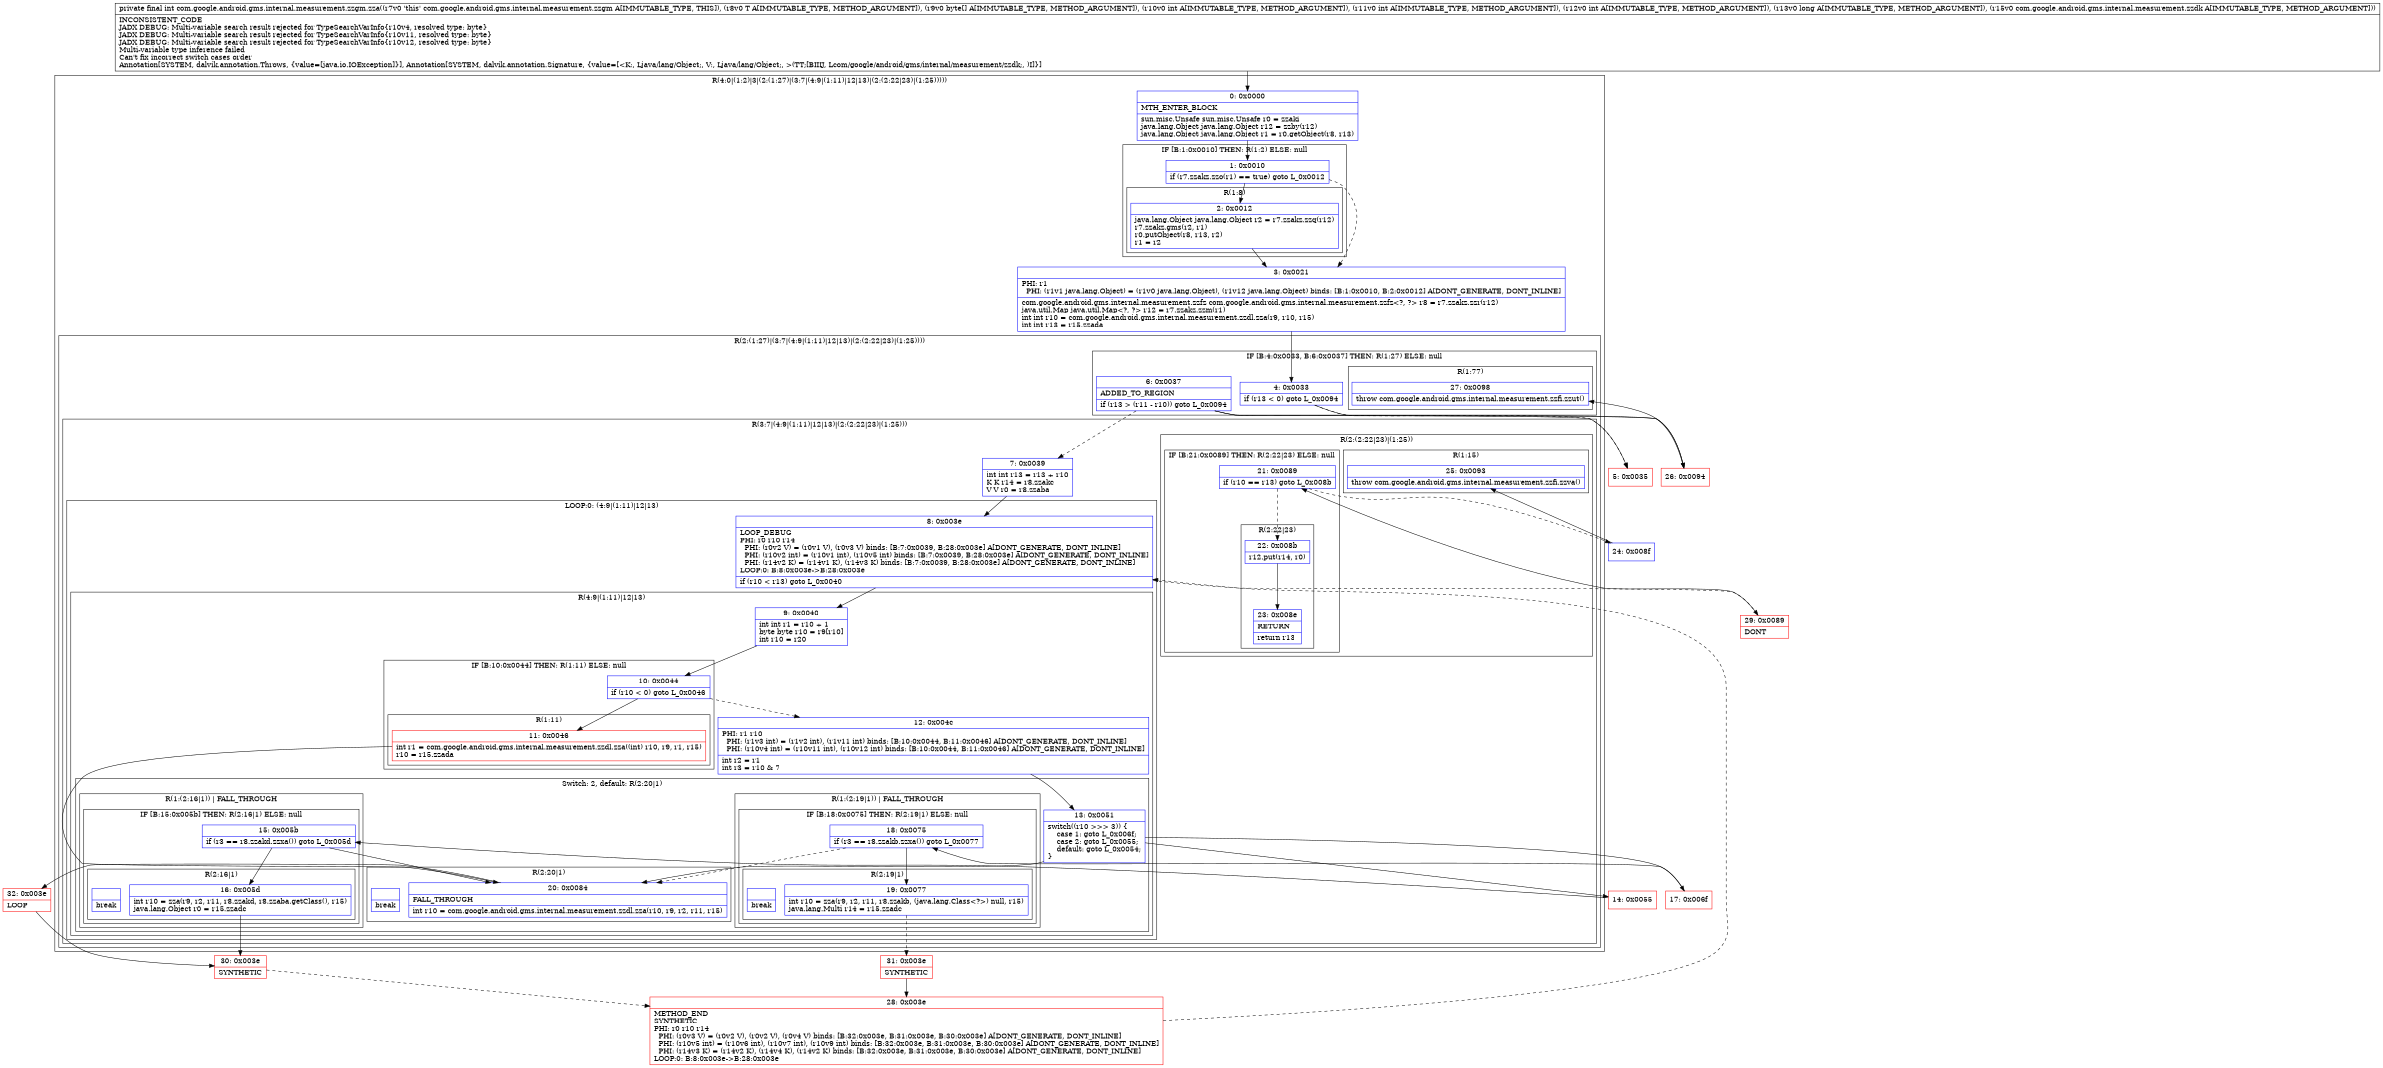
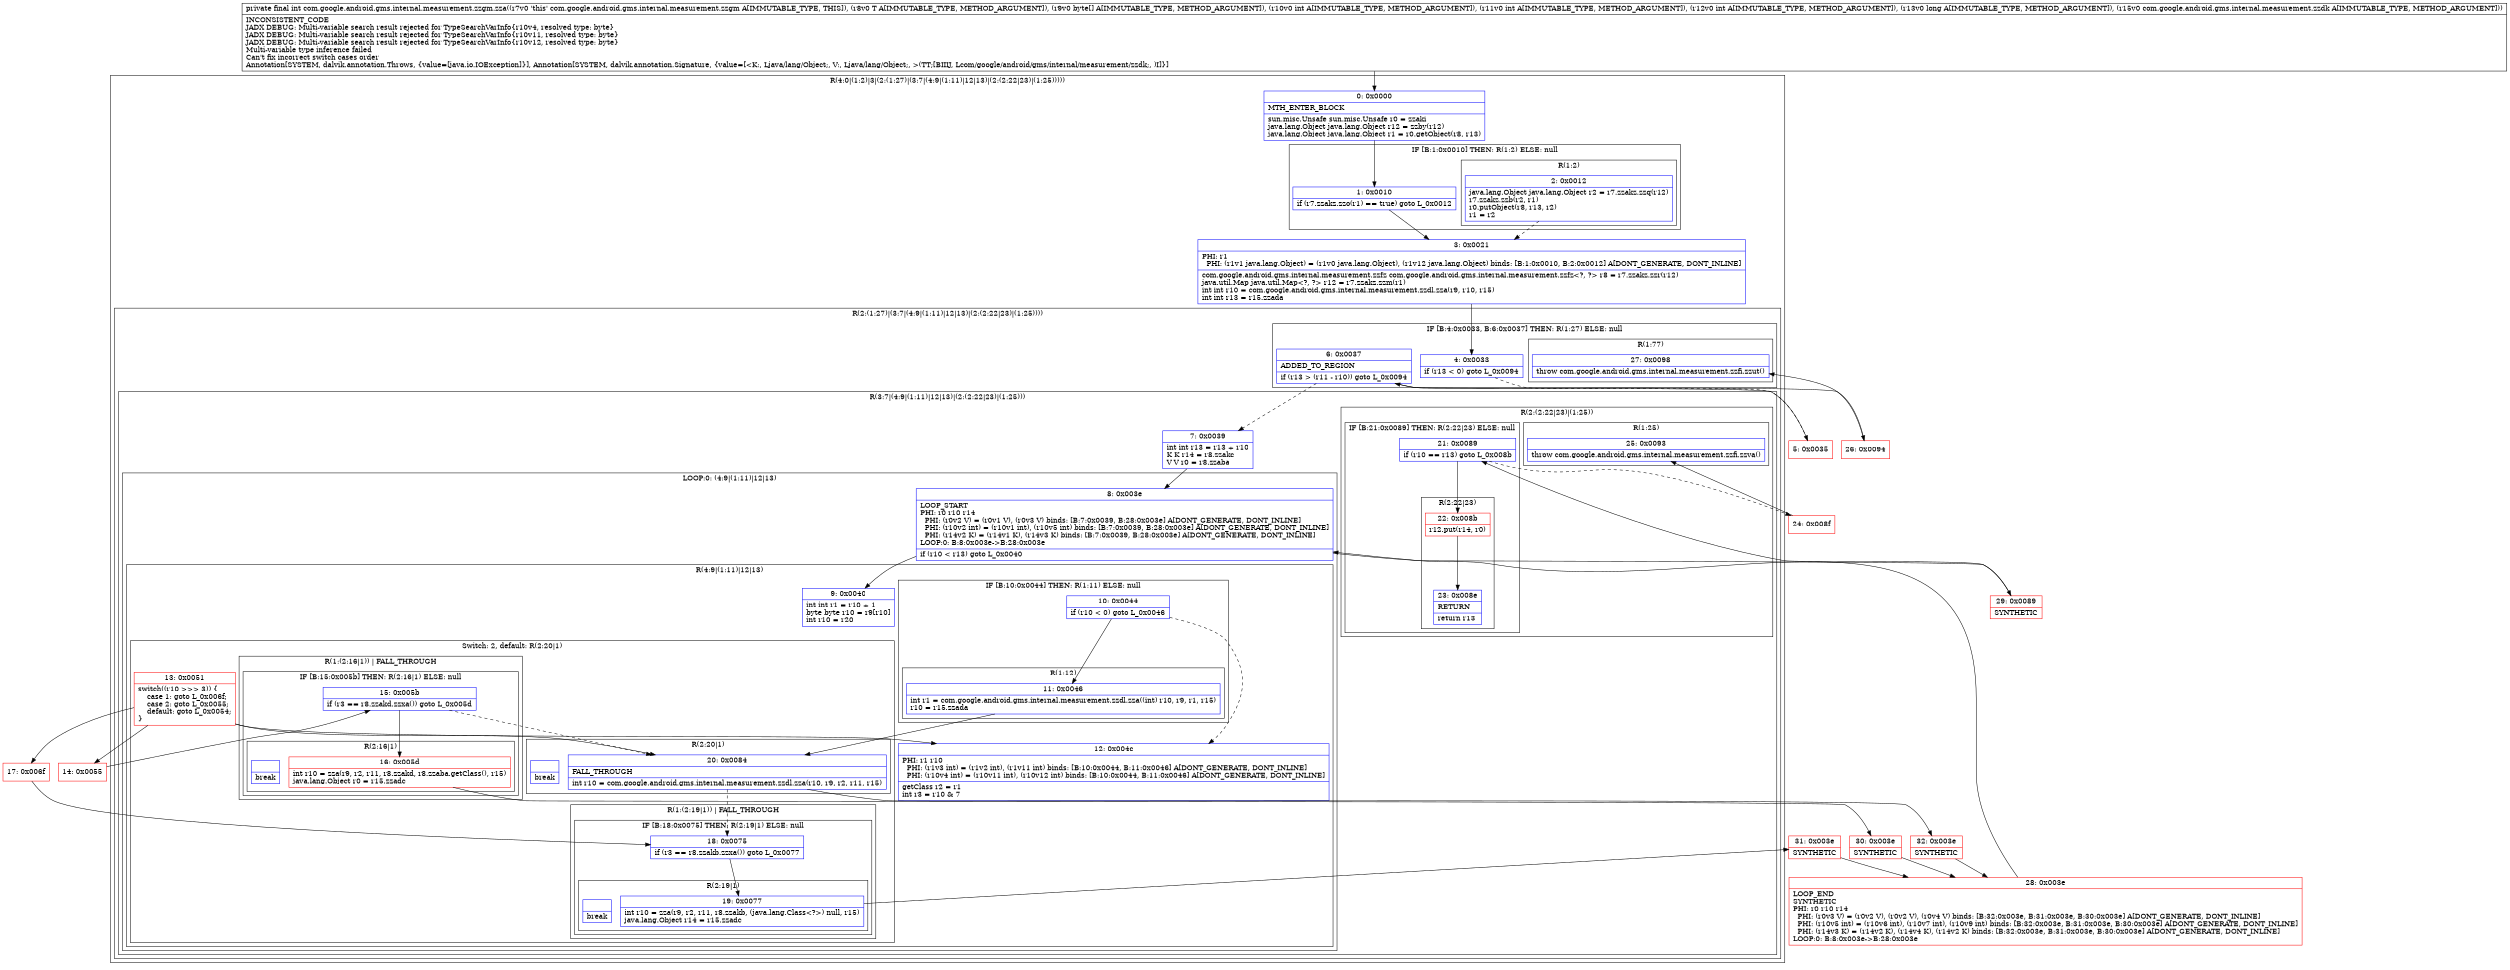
(1243, 191) -> none
(1235, 193) -> (1569, 166)
(1357, 216) -> (1407, 223)
(1171, 228) -> (1504, 200)
(1258, 256) -> (1524, 233)
(1431, 416) -> (1616, 389)
(1511, 416) -> none
(1466, 456) -> (1646, 428)
(1277, 512) -> (1458, 485)
(766, 533) -> (944, 506)
(1277, 552) -> (1458, 525)
(1631, 552) -> (1812, 525)
(1458, 588) -> (1677, 561)
(1755, 632) -> (2016, 613)
(723, 660) -> none
(549, 720) -> (1063, 674)
(549, 746) -> (1063, 699)
(741, 761) -> (932, 787)
(1052, 788) -> (583, 736)
(1726, 801) -> (1860, 566)
(1094, 836) -> (185, 699)
(392, 861) -> (548, 732)
(777, 861) -> (727, 810)
(240, 900) -> (400, 772)
(17, 905) -> (1936, 853)
(845, 909) -> (683, 920)
(906, 933) -> (1324, 877)
(115, 958) -> (1969, 867)
(456, 988) -> (1926, 867)
(681, 1014) -> (1813, 894)
